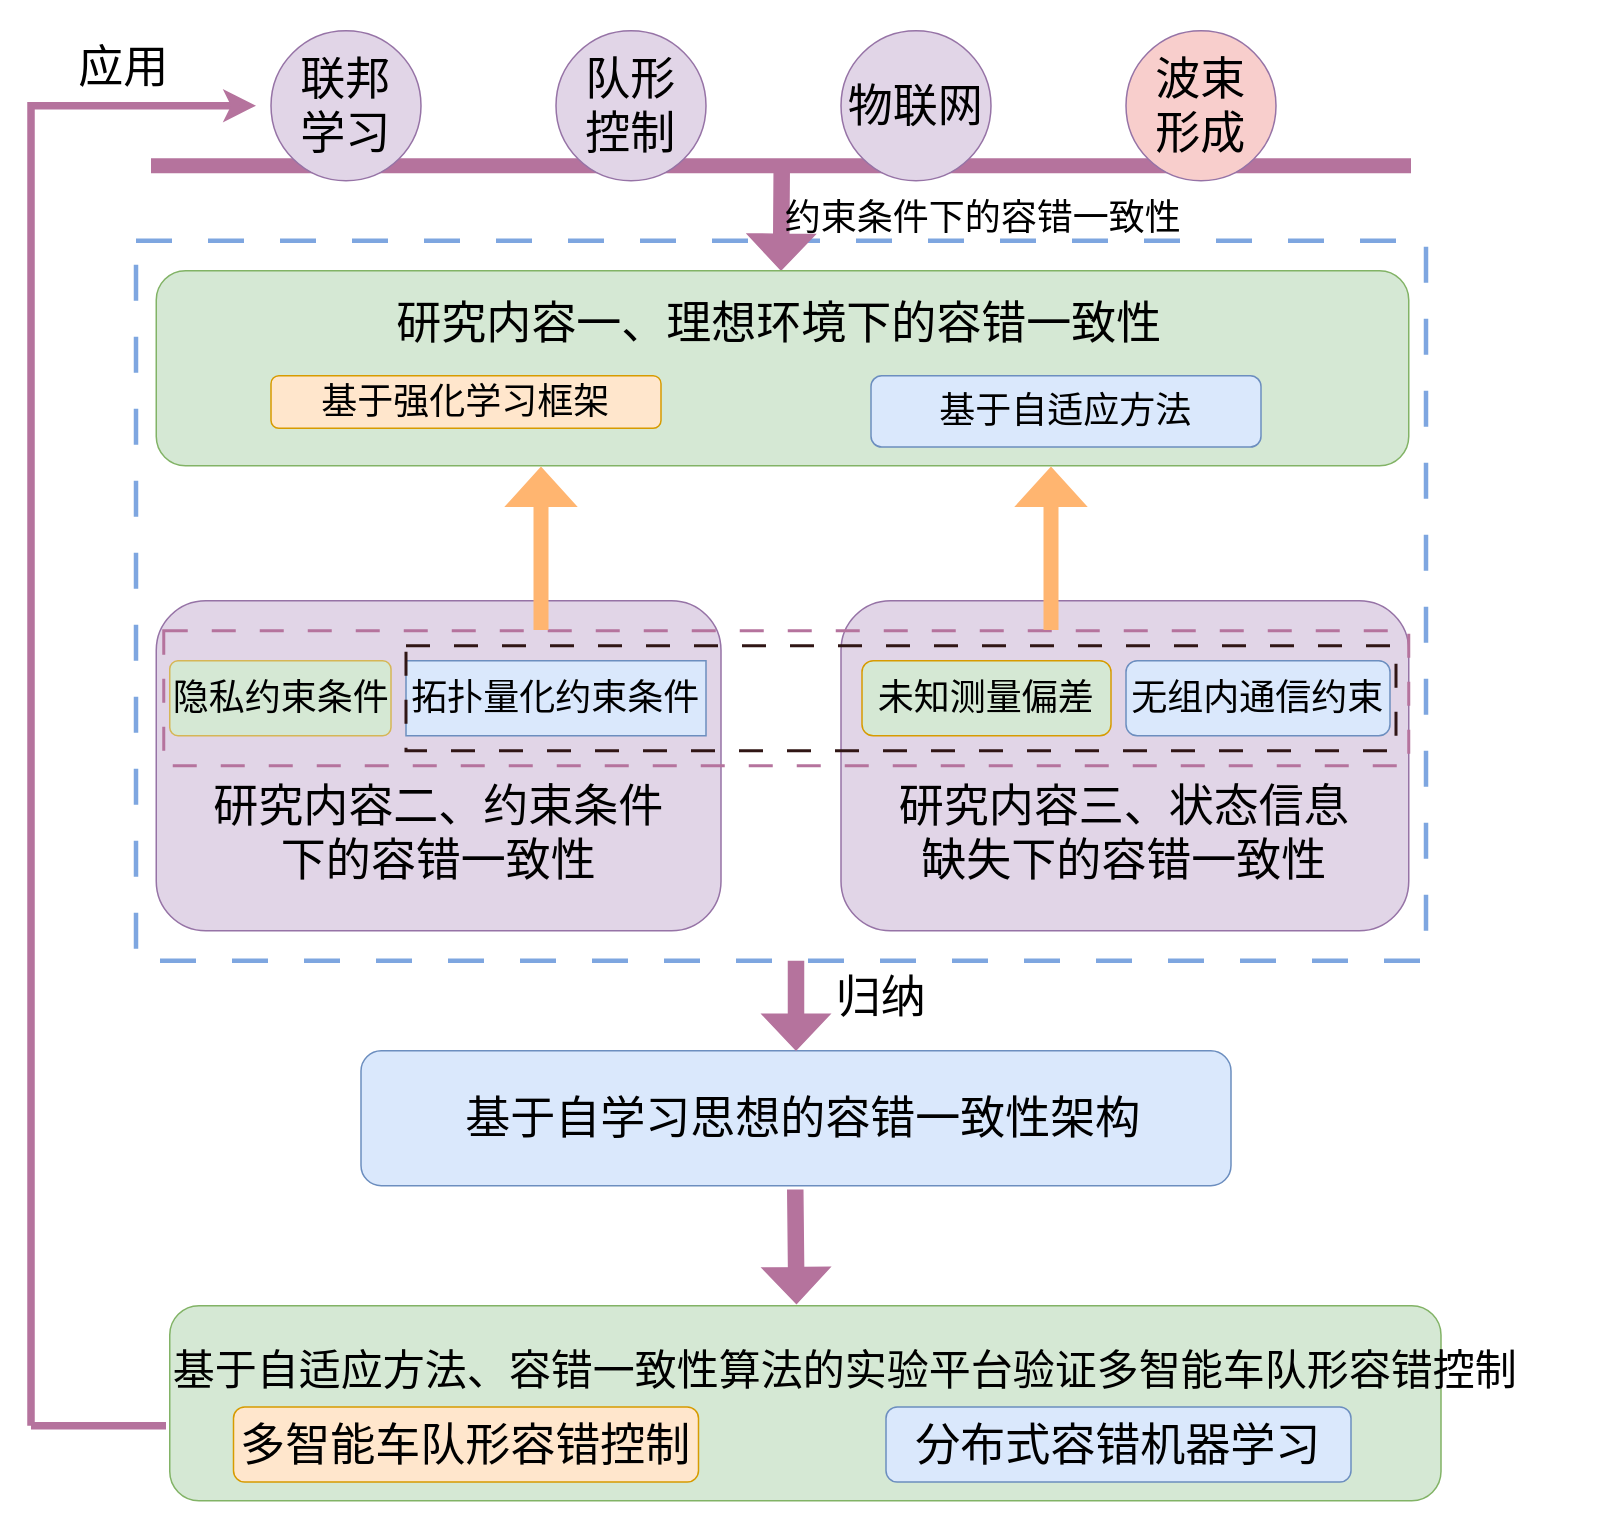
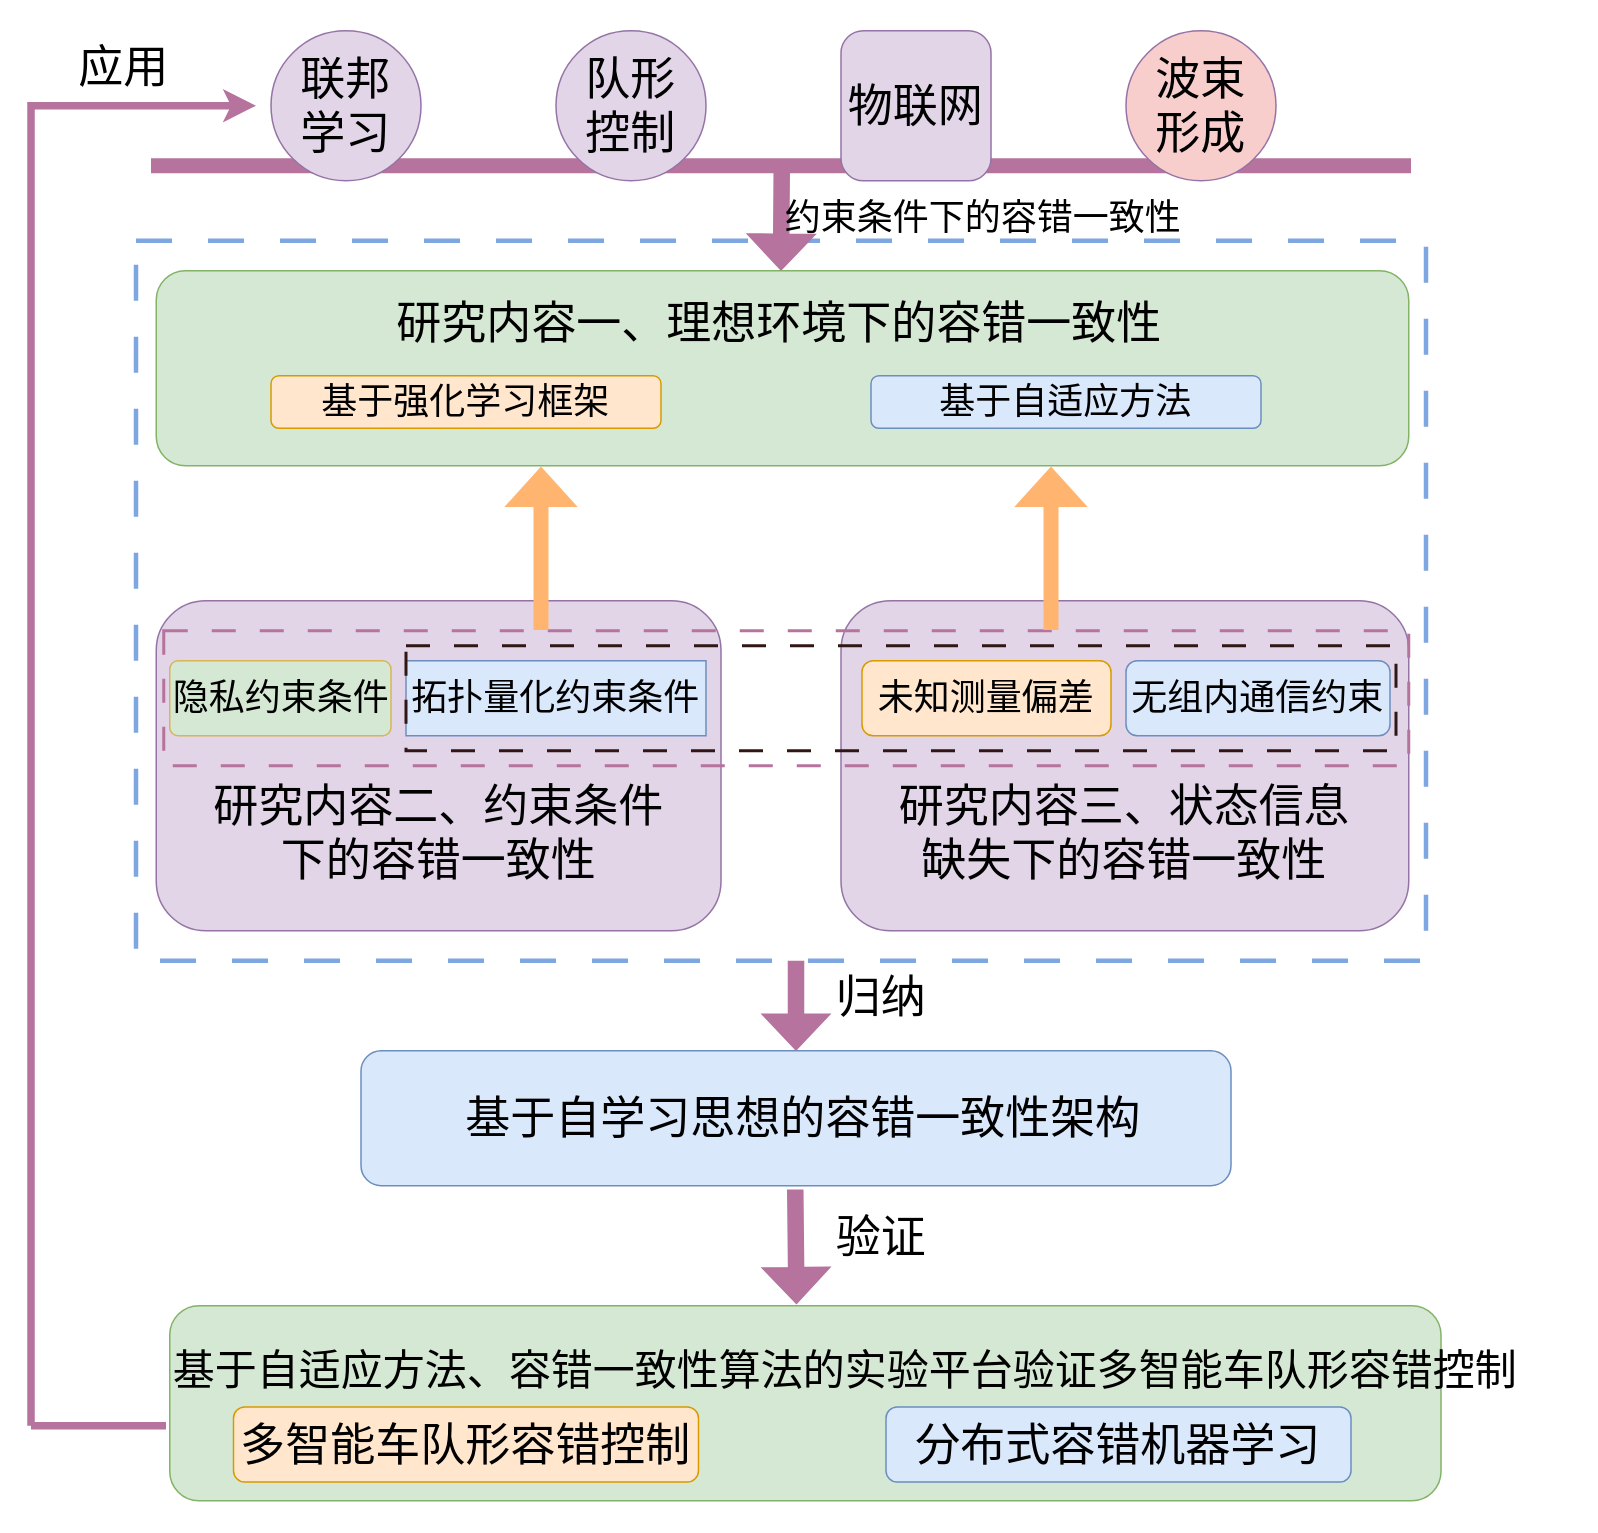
(916, 106) -> (916, 106)
(1066, 411) -> (1066, 402)
(986, 698) -> (986, 698)
none -> (916, 1231)
